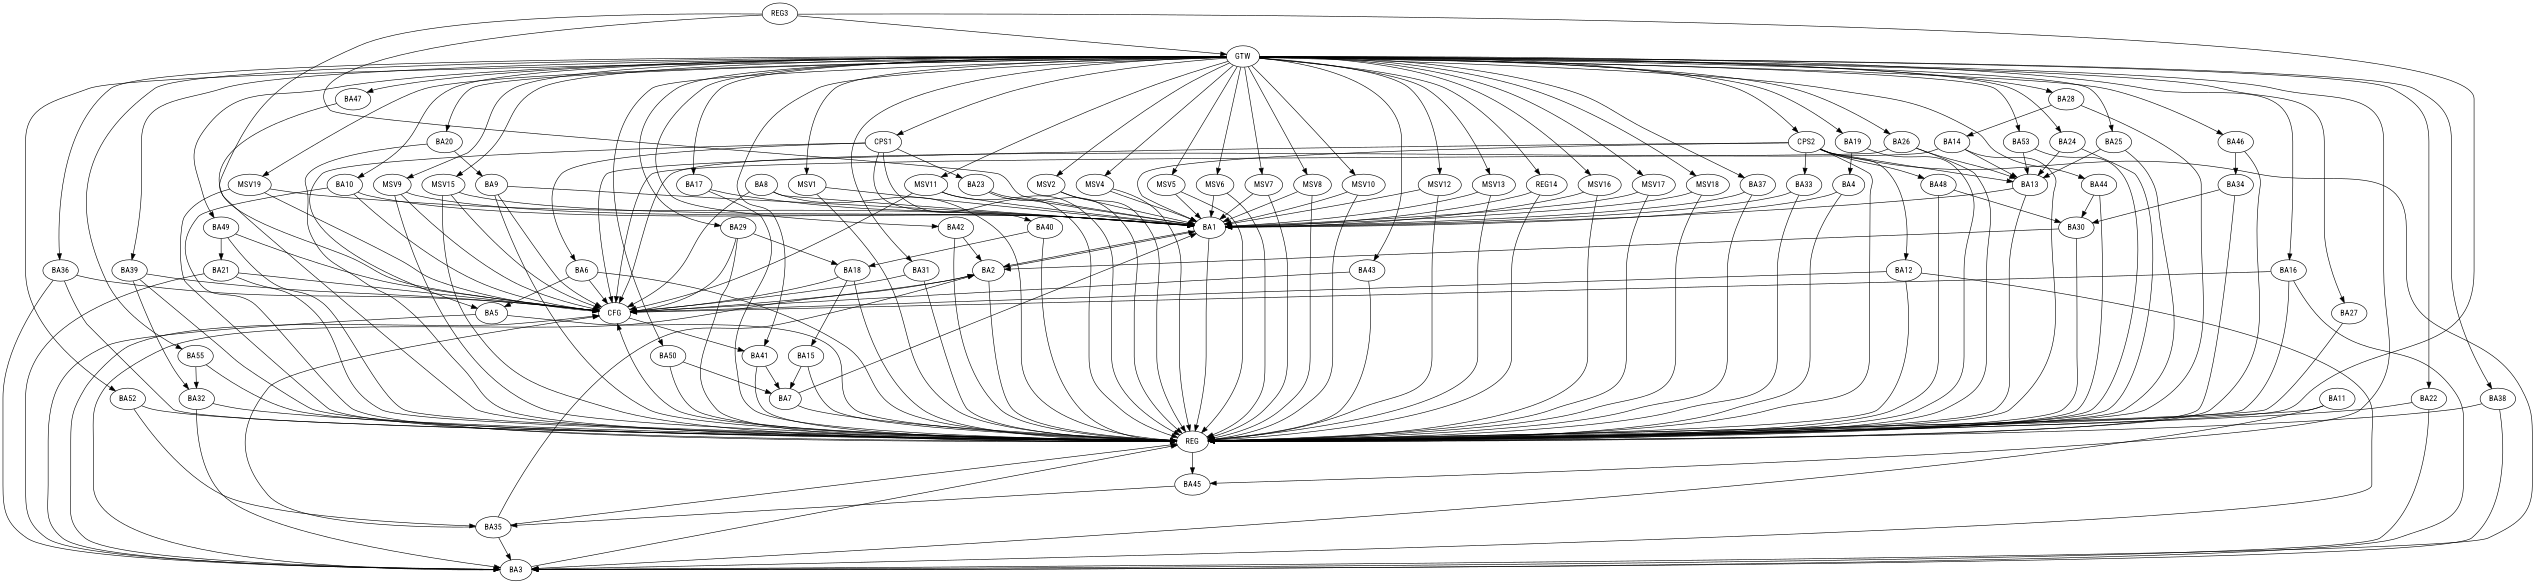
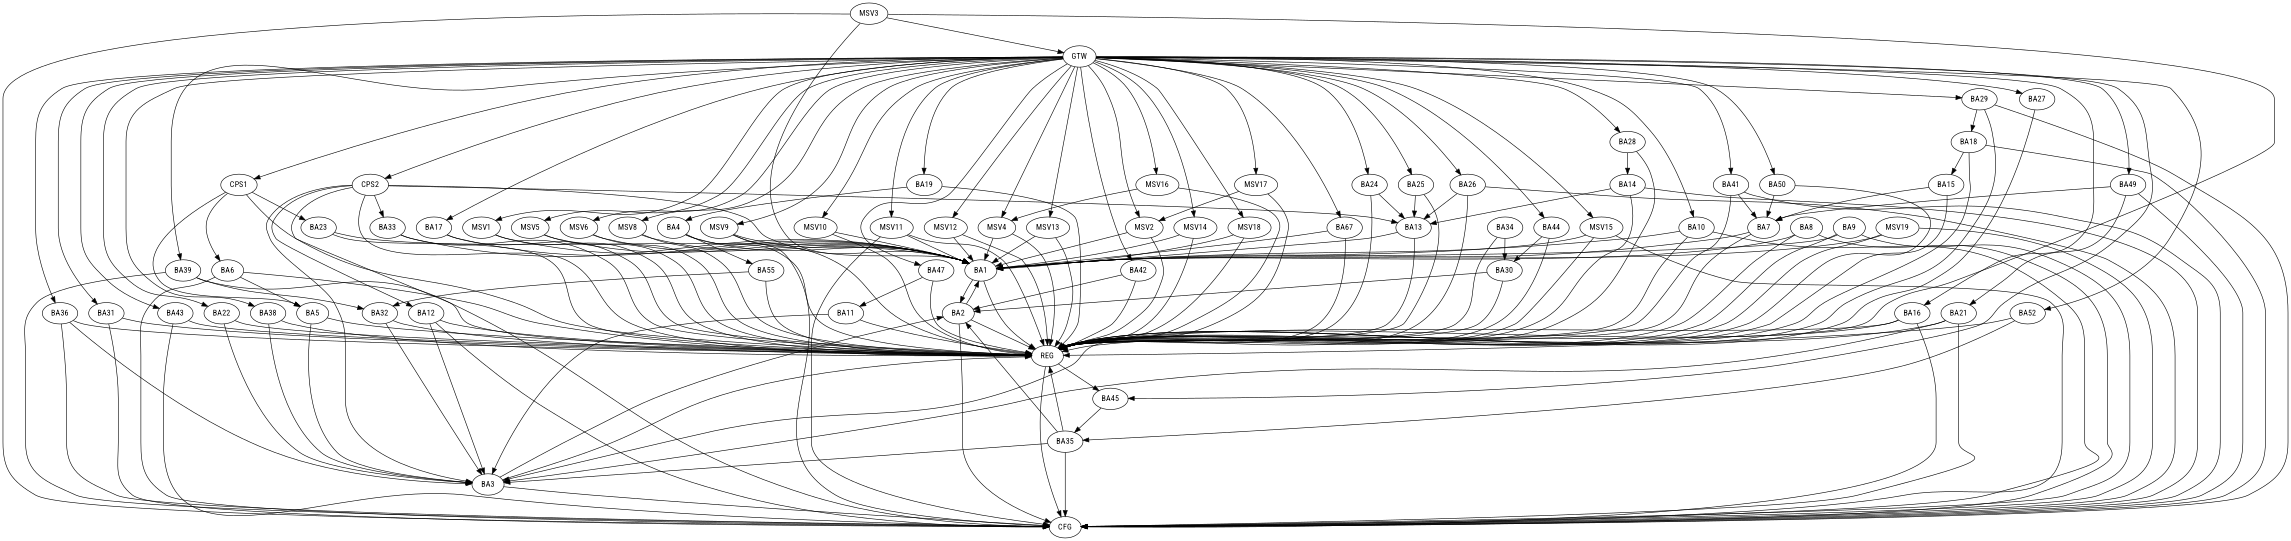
(780, 14) -> (869, 14)
(531, 63) -> (731, 255)
(736, 68) -> none
(445, 142) -> none
(2021, 142) -> none
(2236, 142) -> none
(1264, 185) -> none
(1547, 185) -> (1195, 228)
(1758, 185) -> (1345, 228)
(1938, 185) -> none
(1527, 208) -> (1203, 204)
(1409, 219) -> (1086, 200)
(1045, 228) -> none
none -> (894, 291)
(686, 334) -> (2174, 496)
(406, 410) -> (1954, 199)
